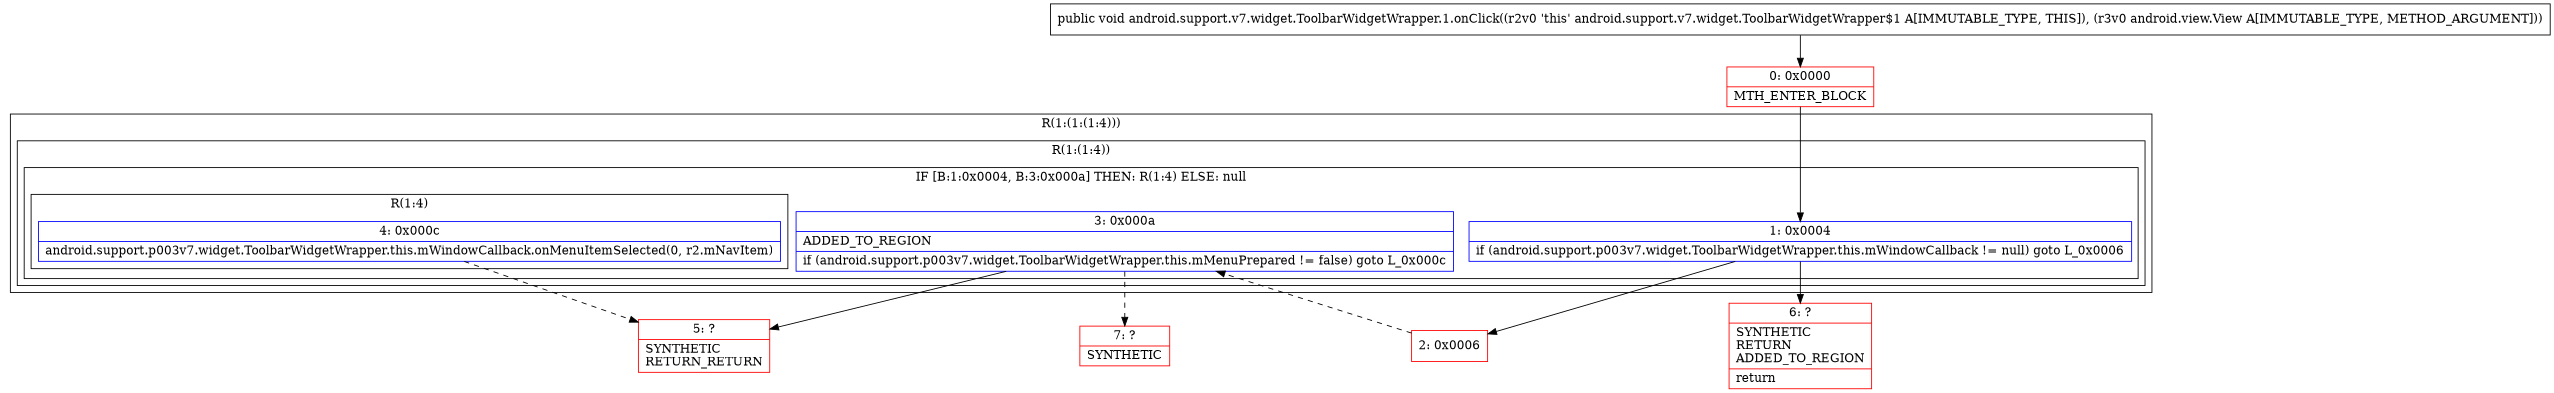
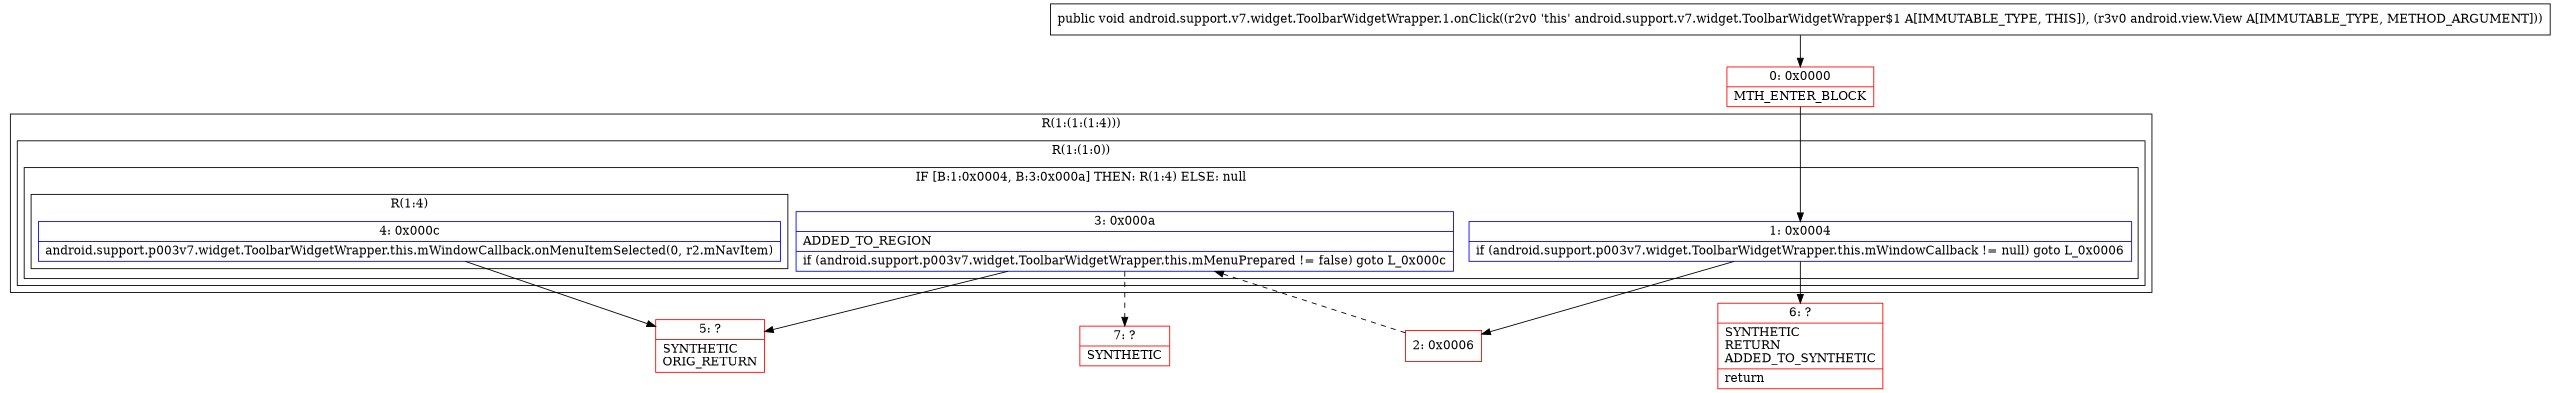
(1081, 151) -> (1081, 151)
(572, 299) -> (574, 299)
(1800, 359) -> (1800, 359)
(704, 362) -> (710, 362)
